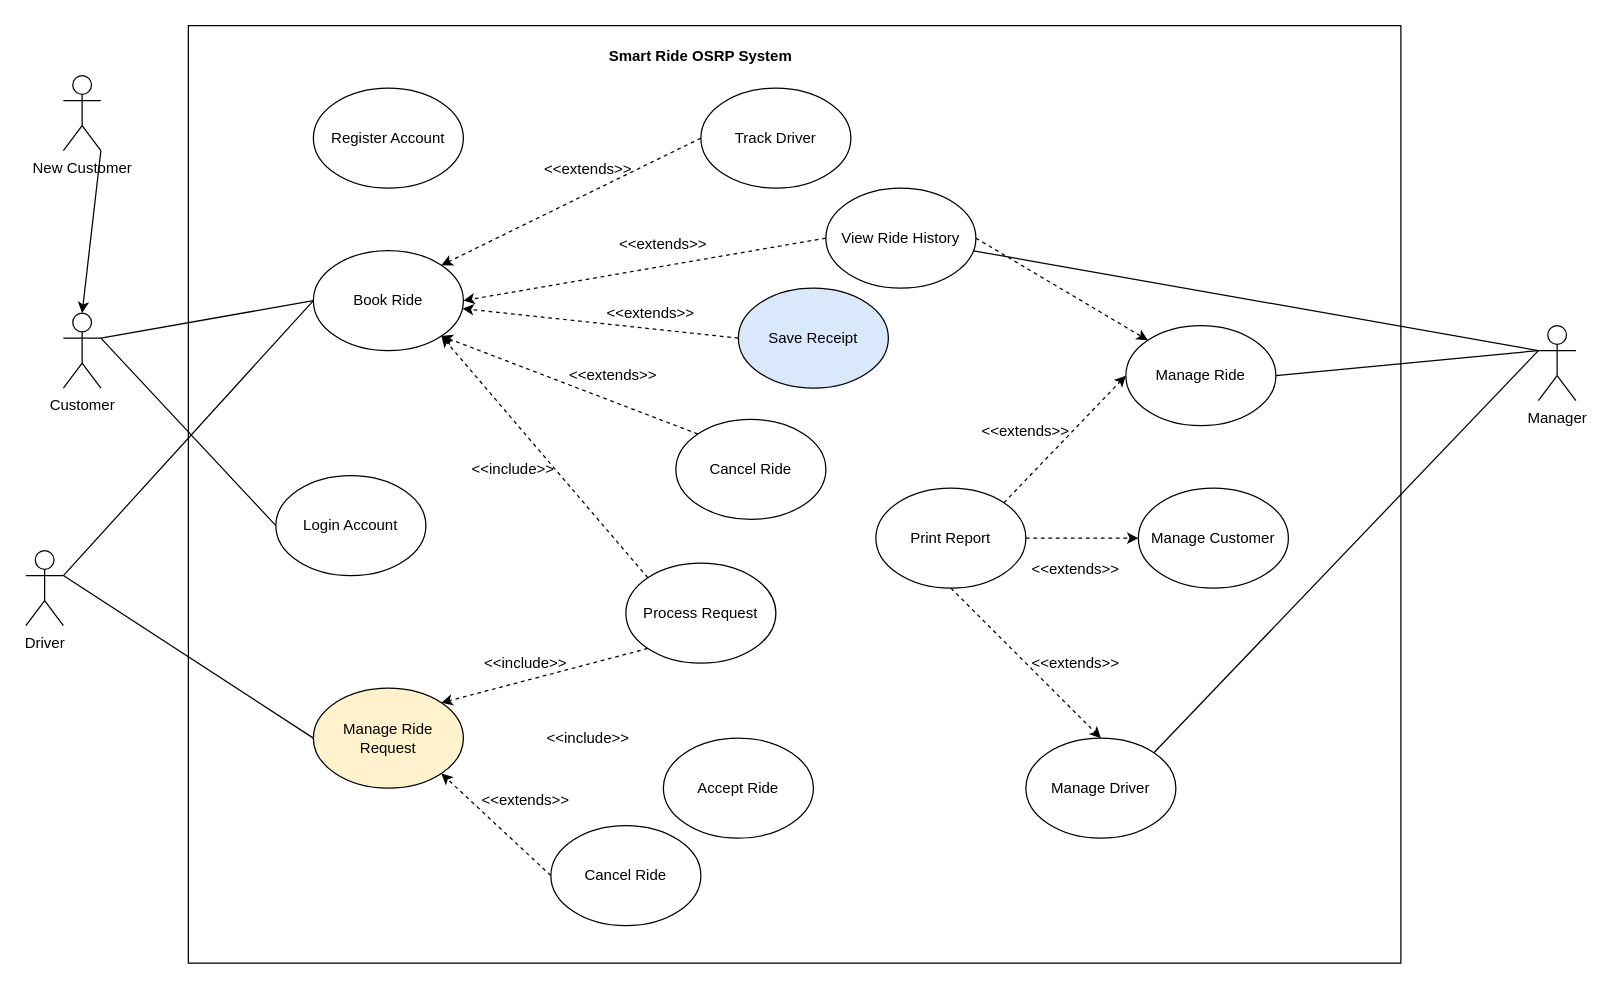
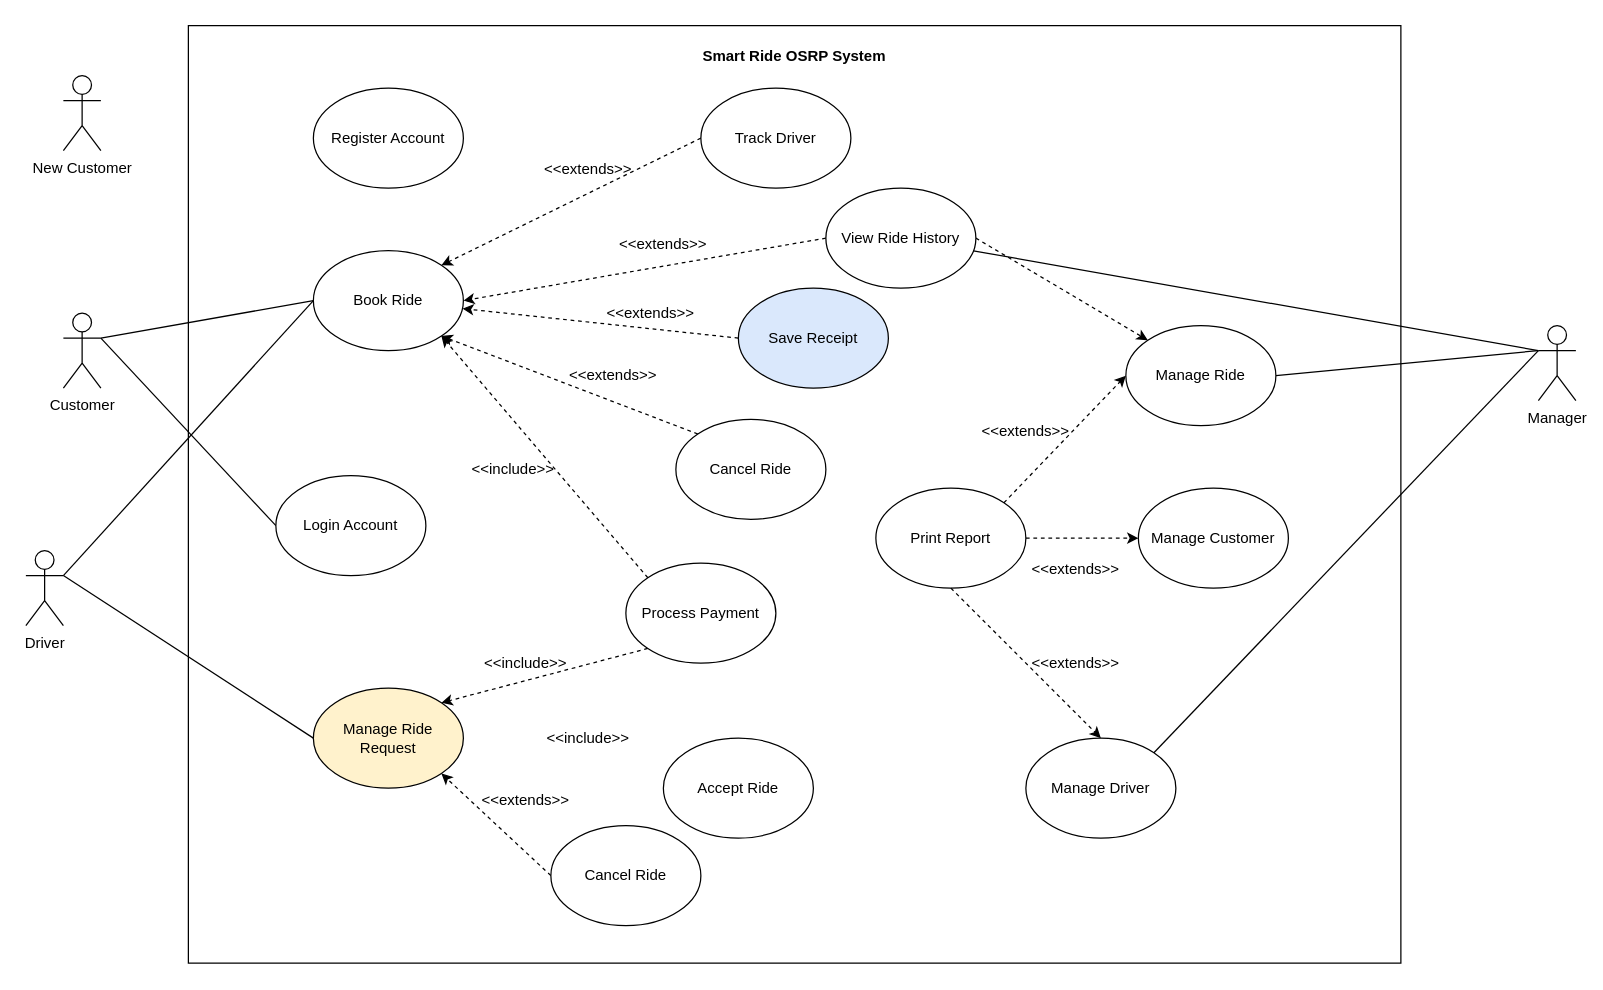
(701, 57) -> (794, 57)
(92, 227) -> none
(701, 613) -> (701, 613)
